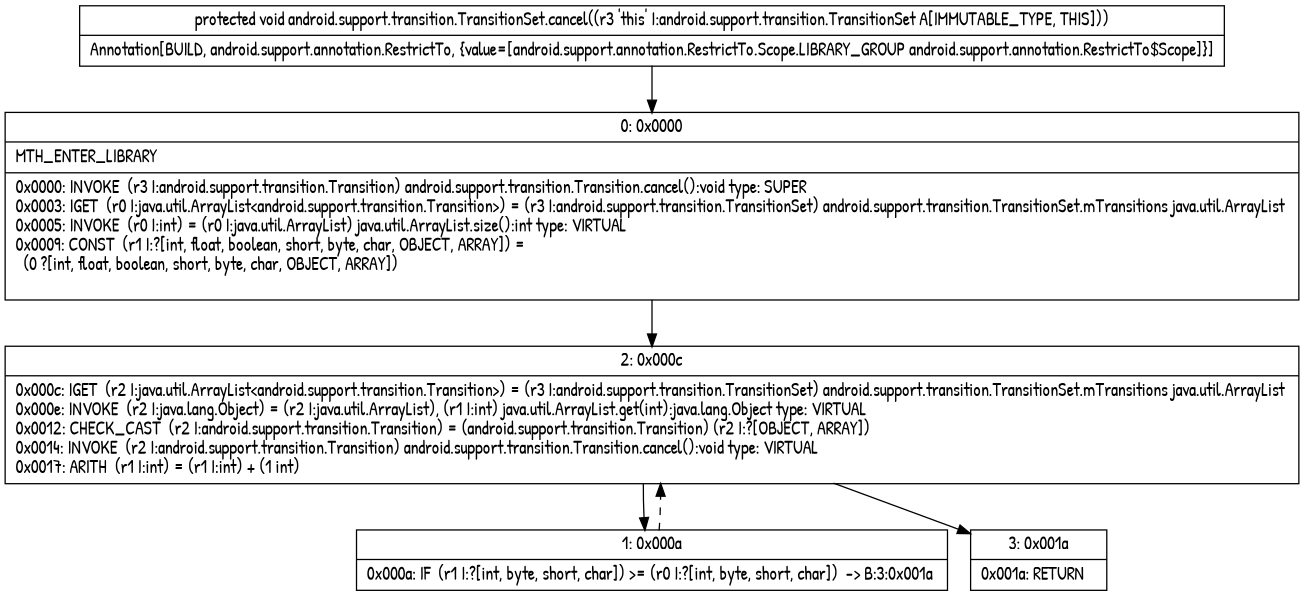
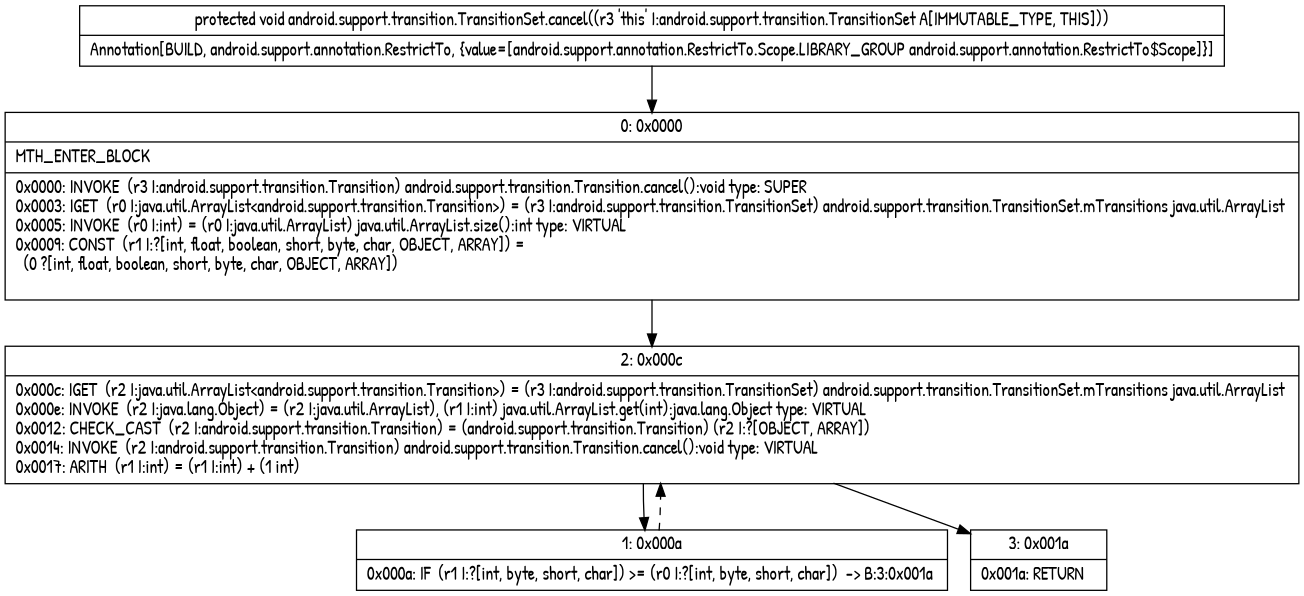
(87, 157) -> (84, 157)
